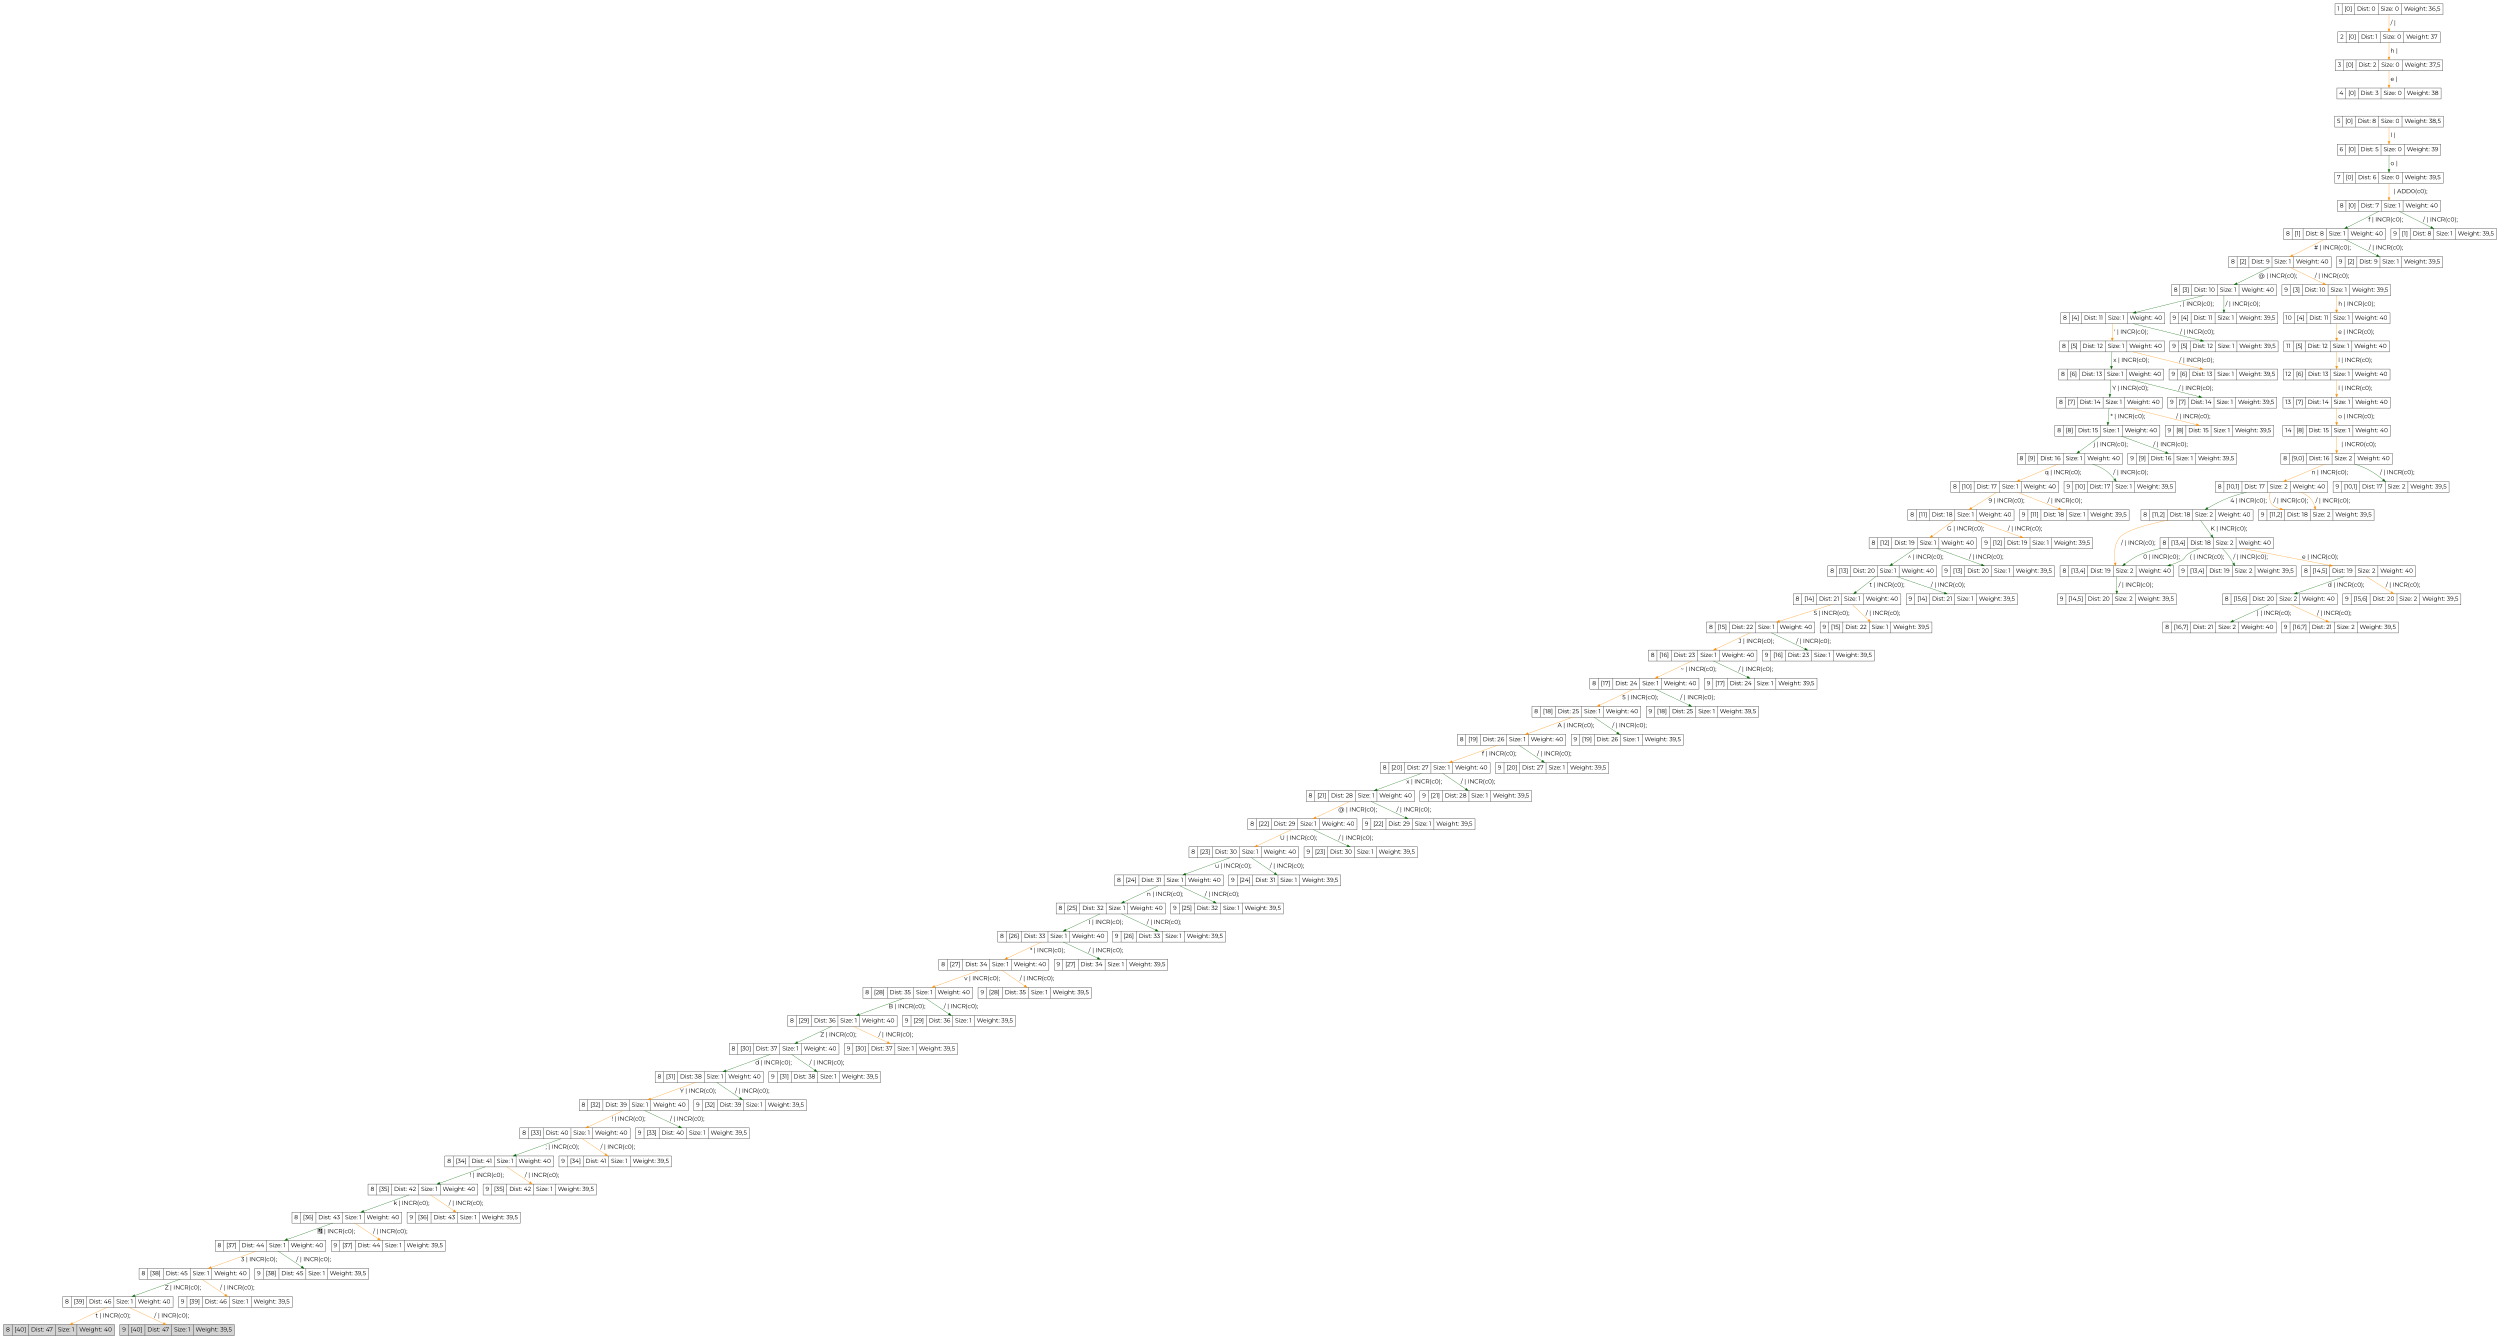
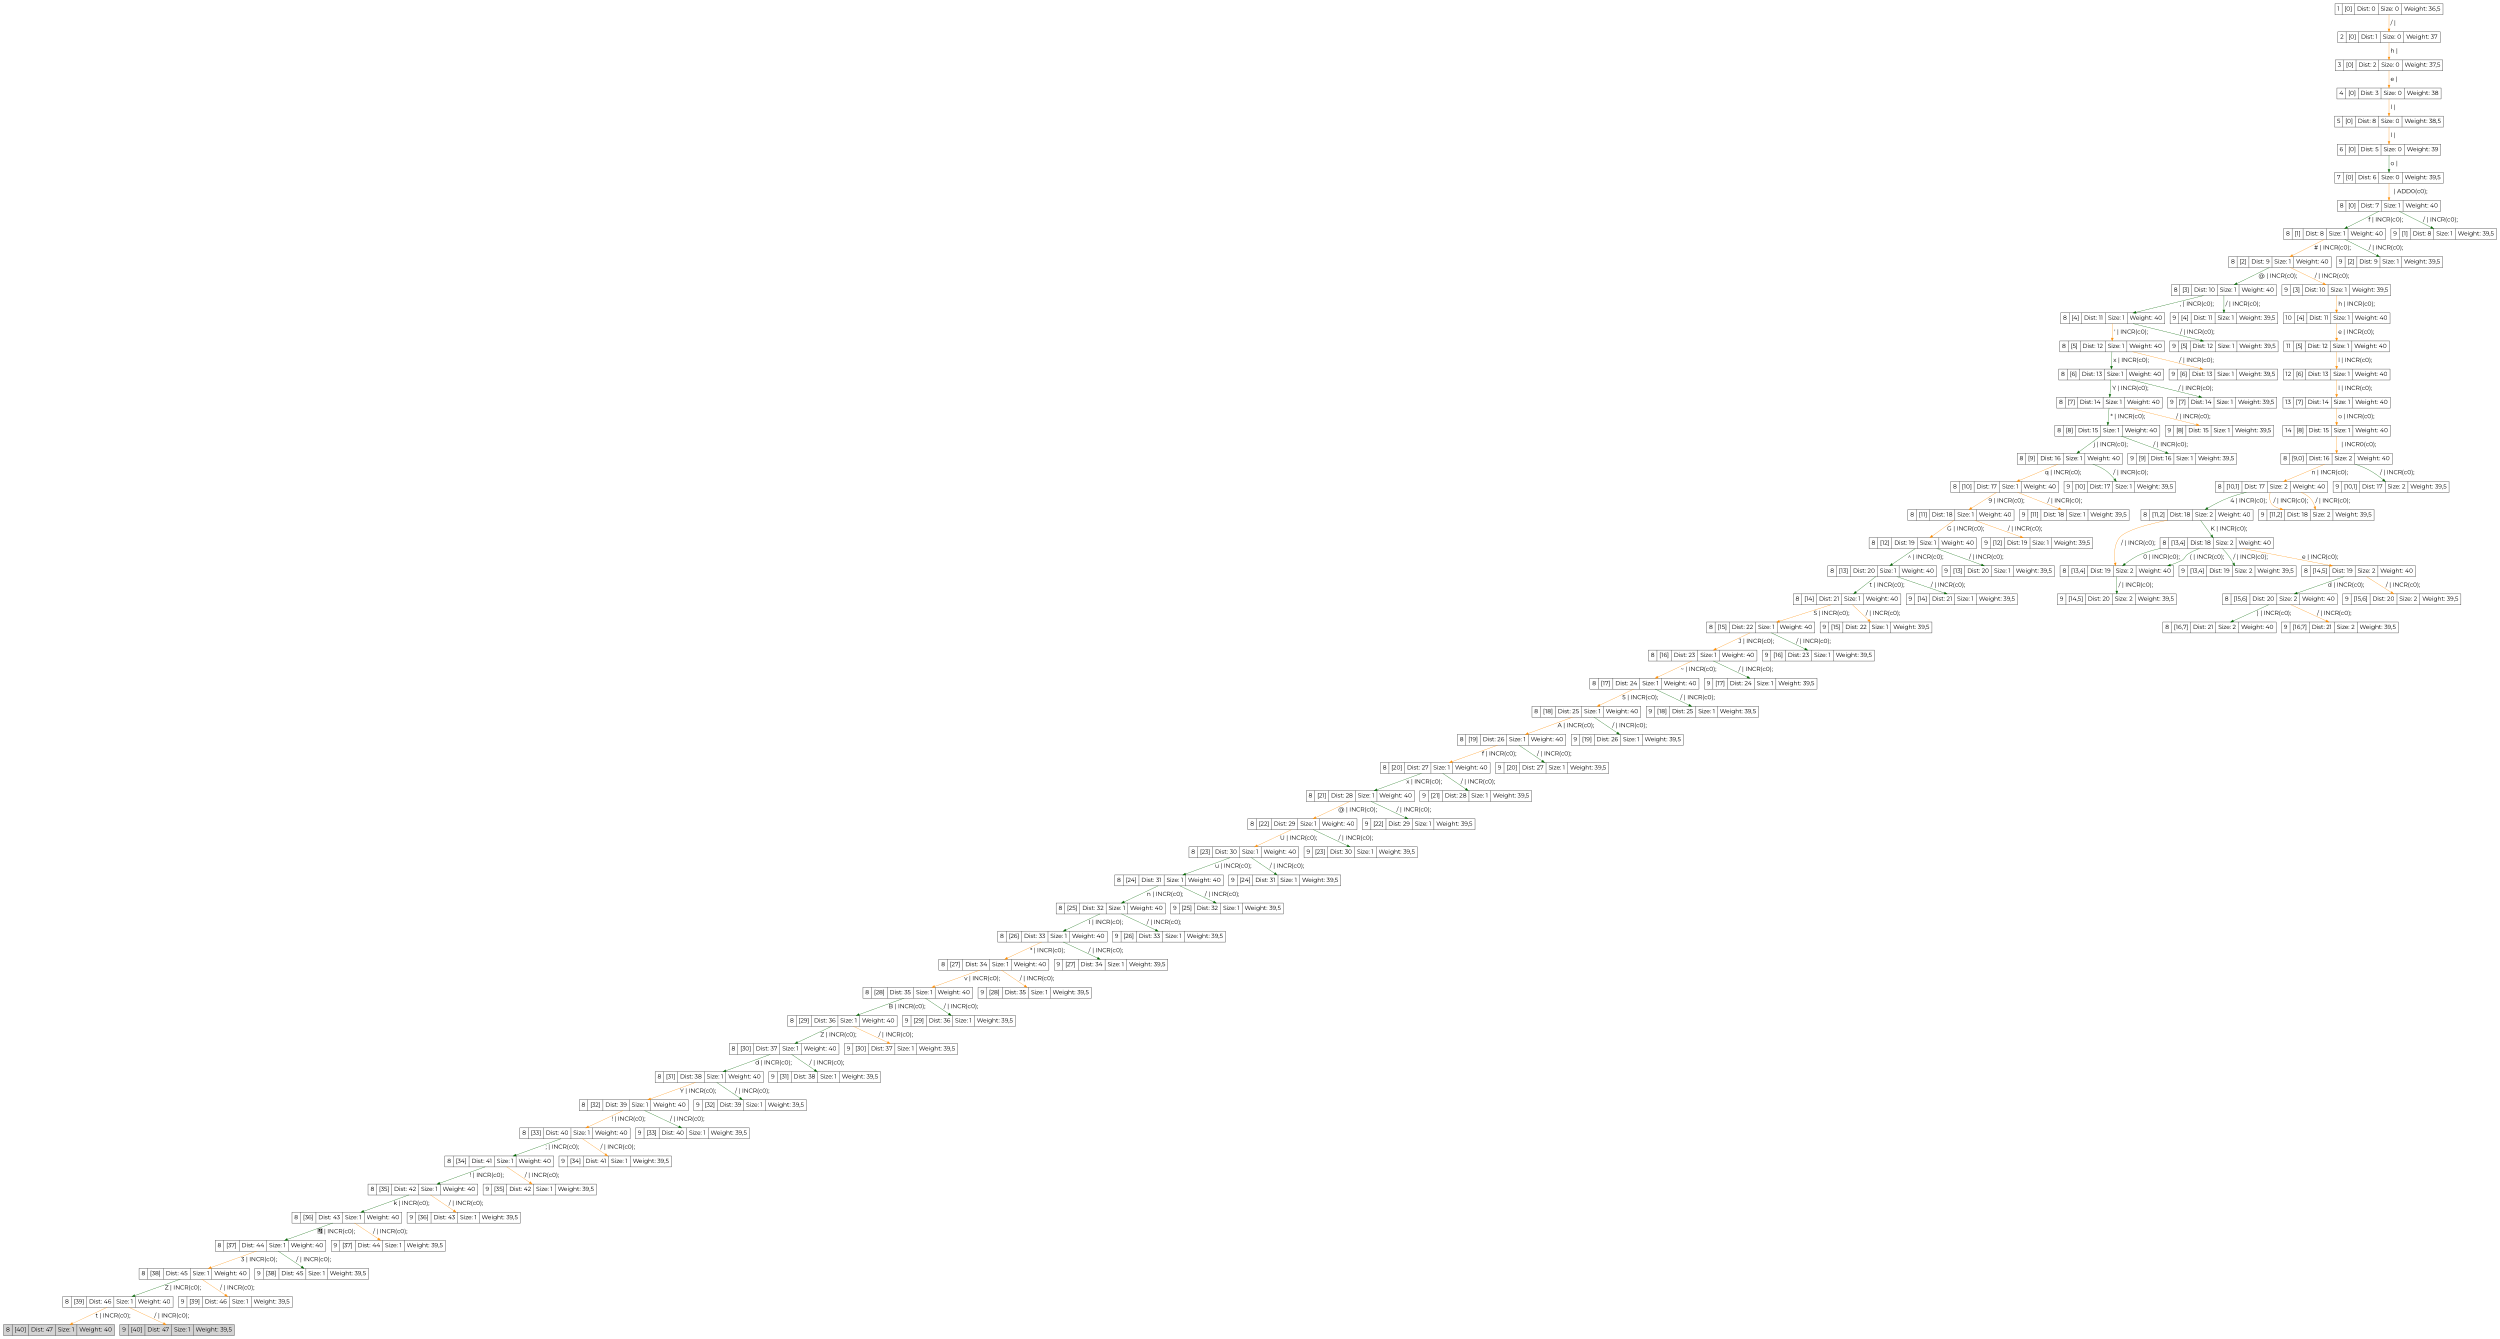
none -> (2389, 106)
